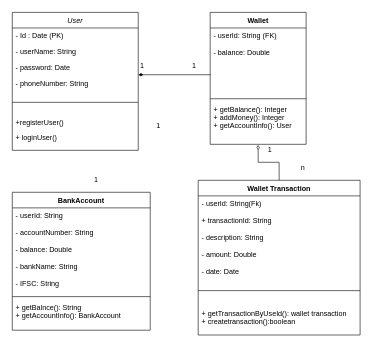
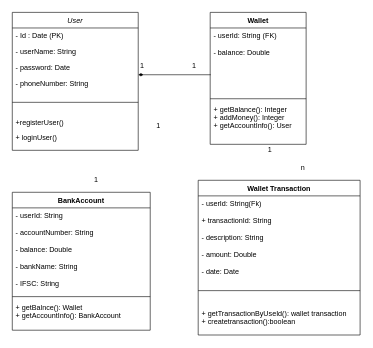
(272, 162) -> none
(53, 307) -> (52, 307)
